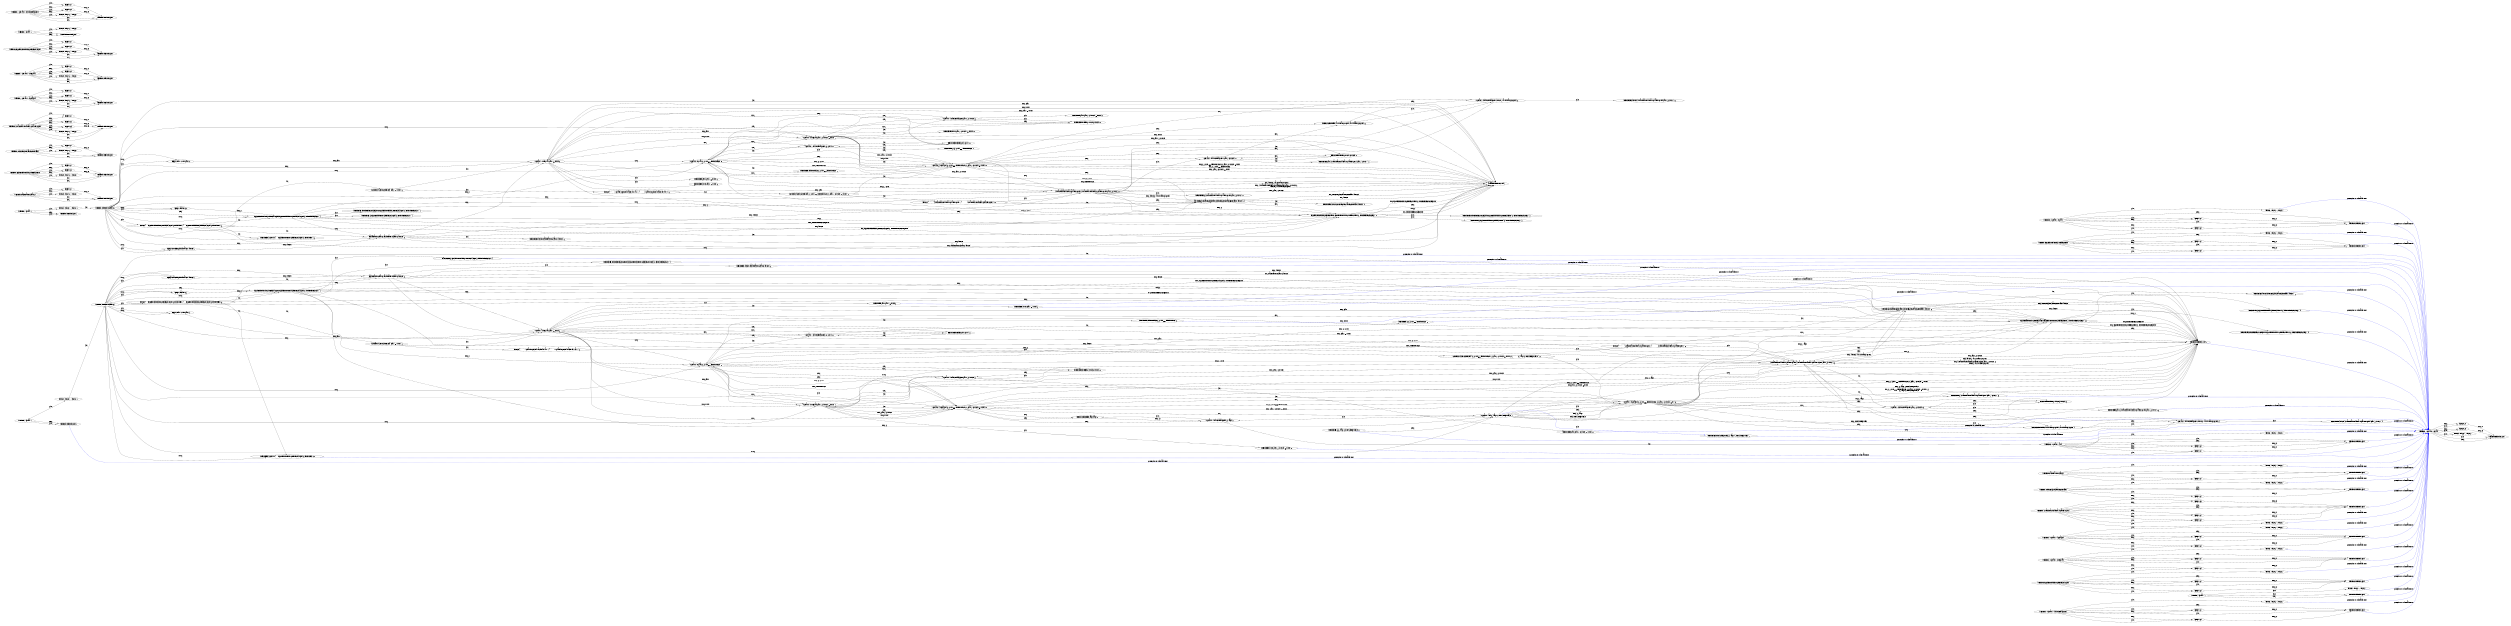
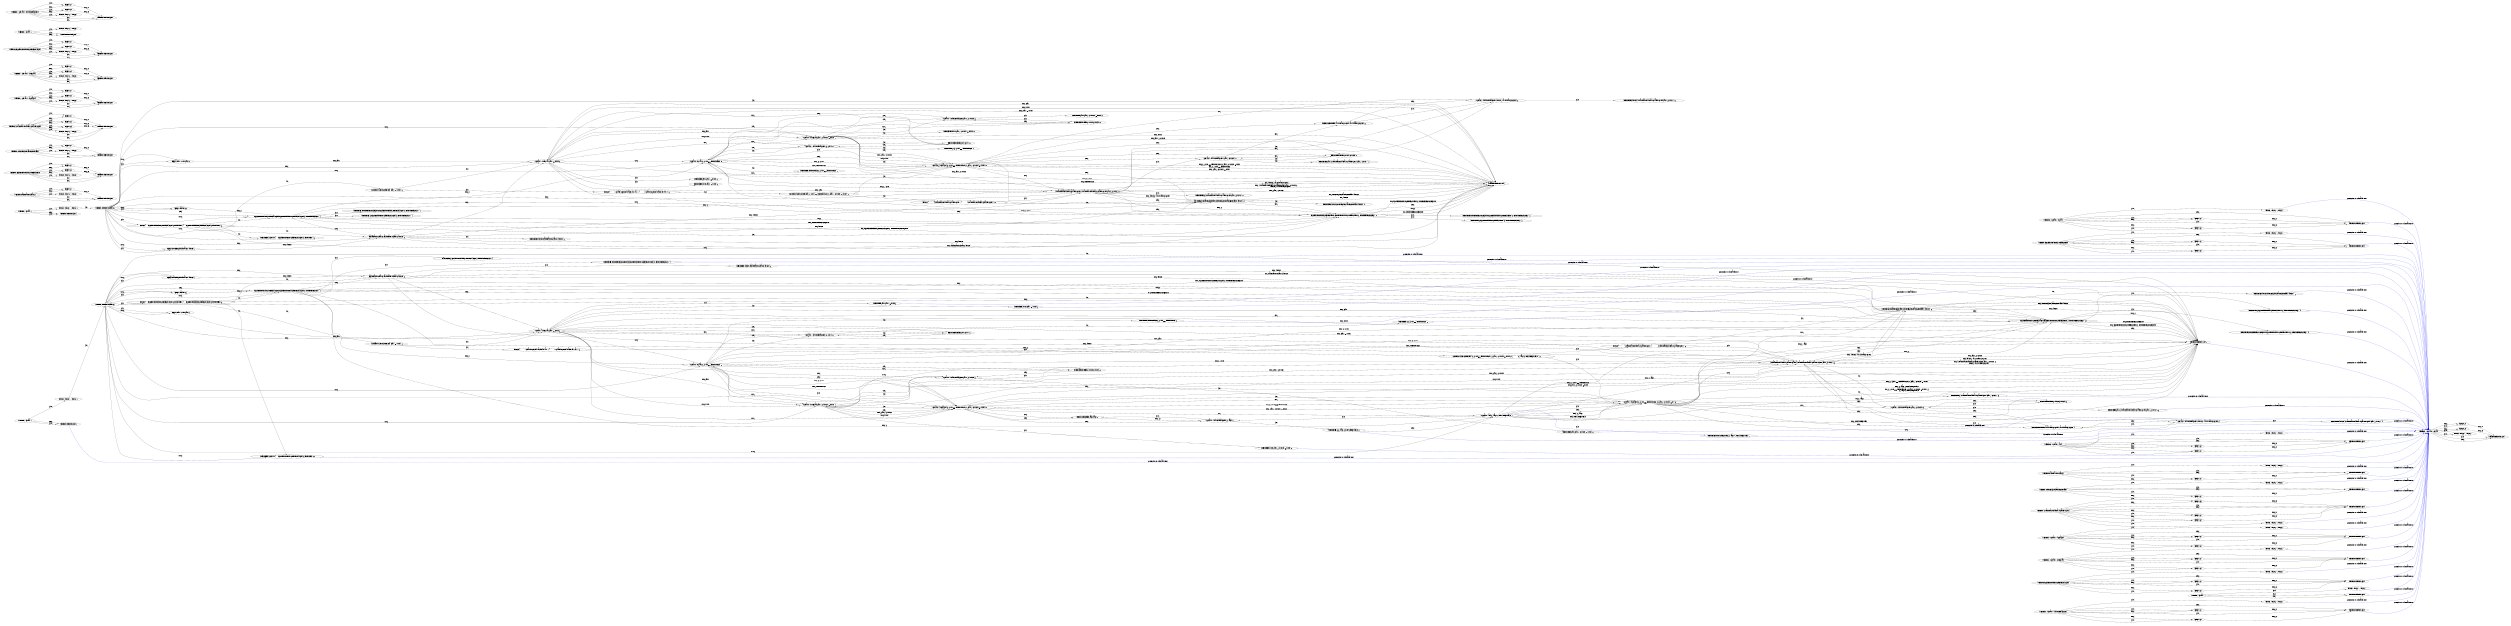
(1631, 445) -> (1281, 425)
